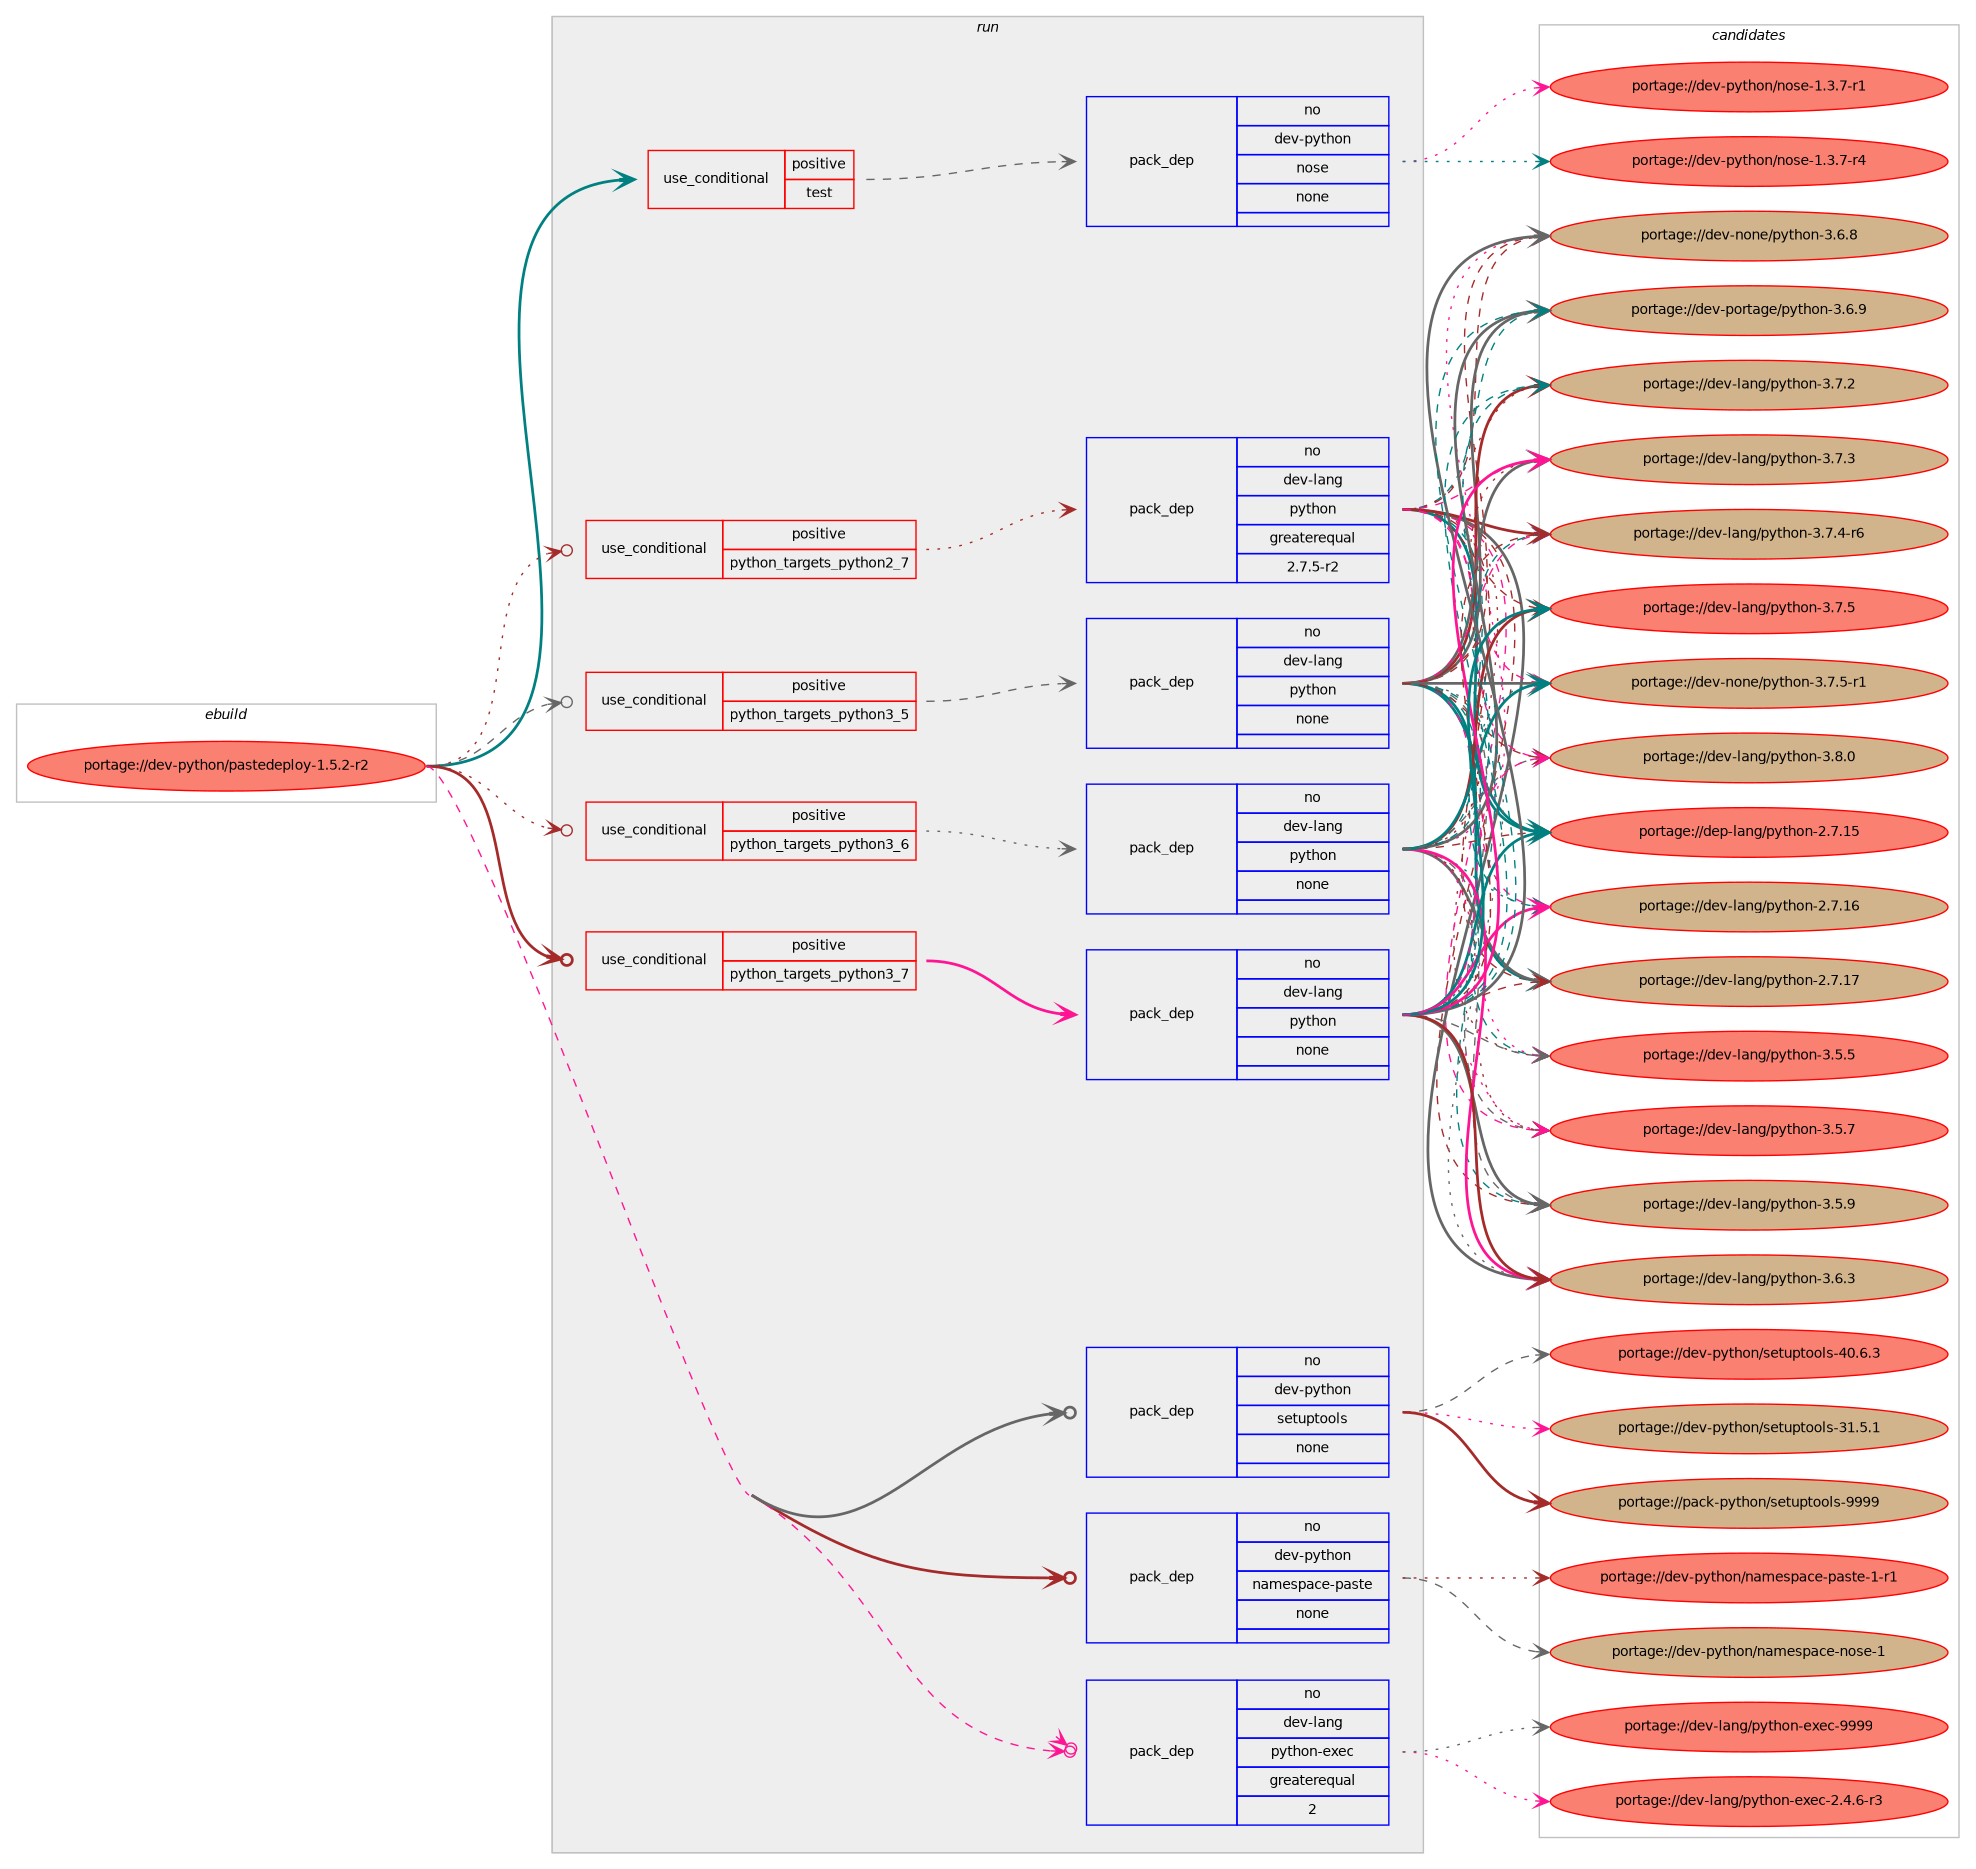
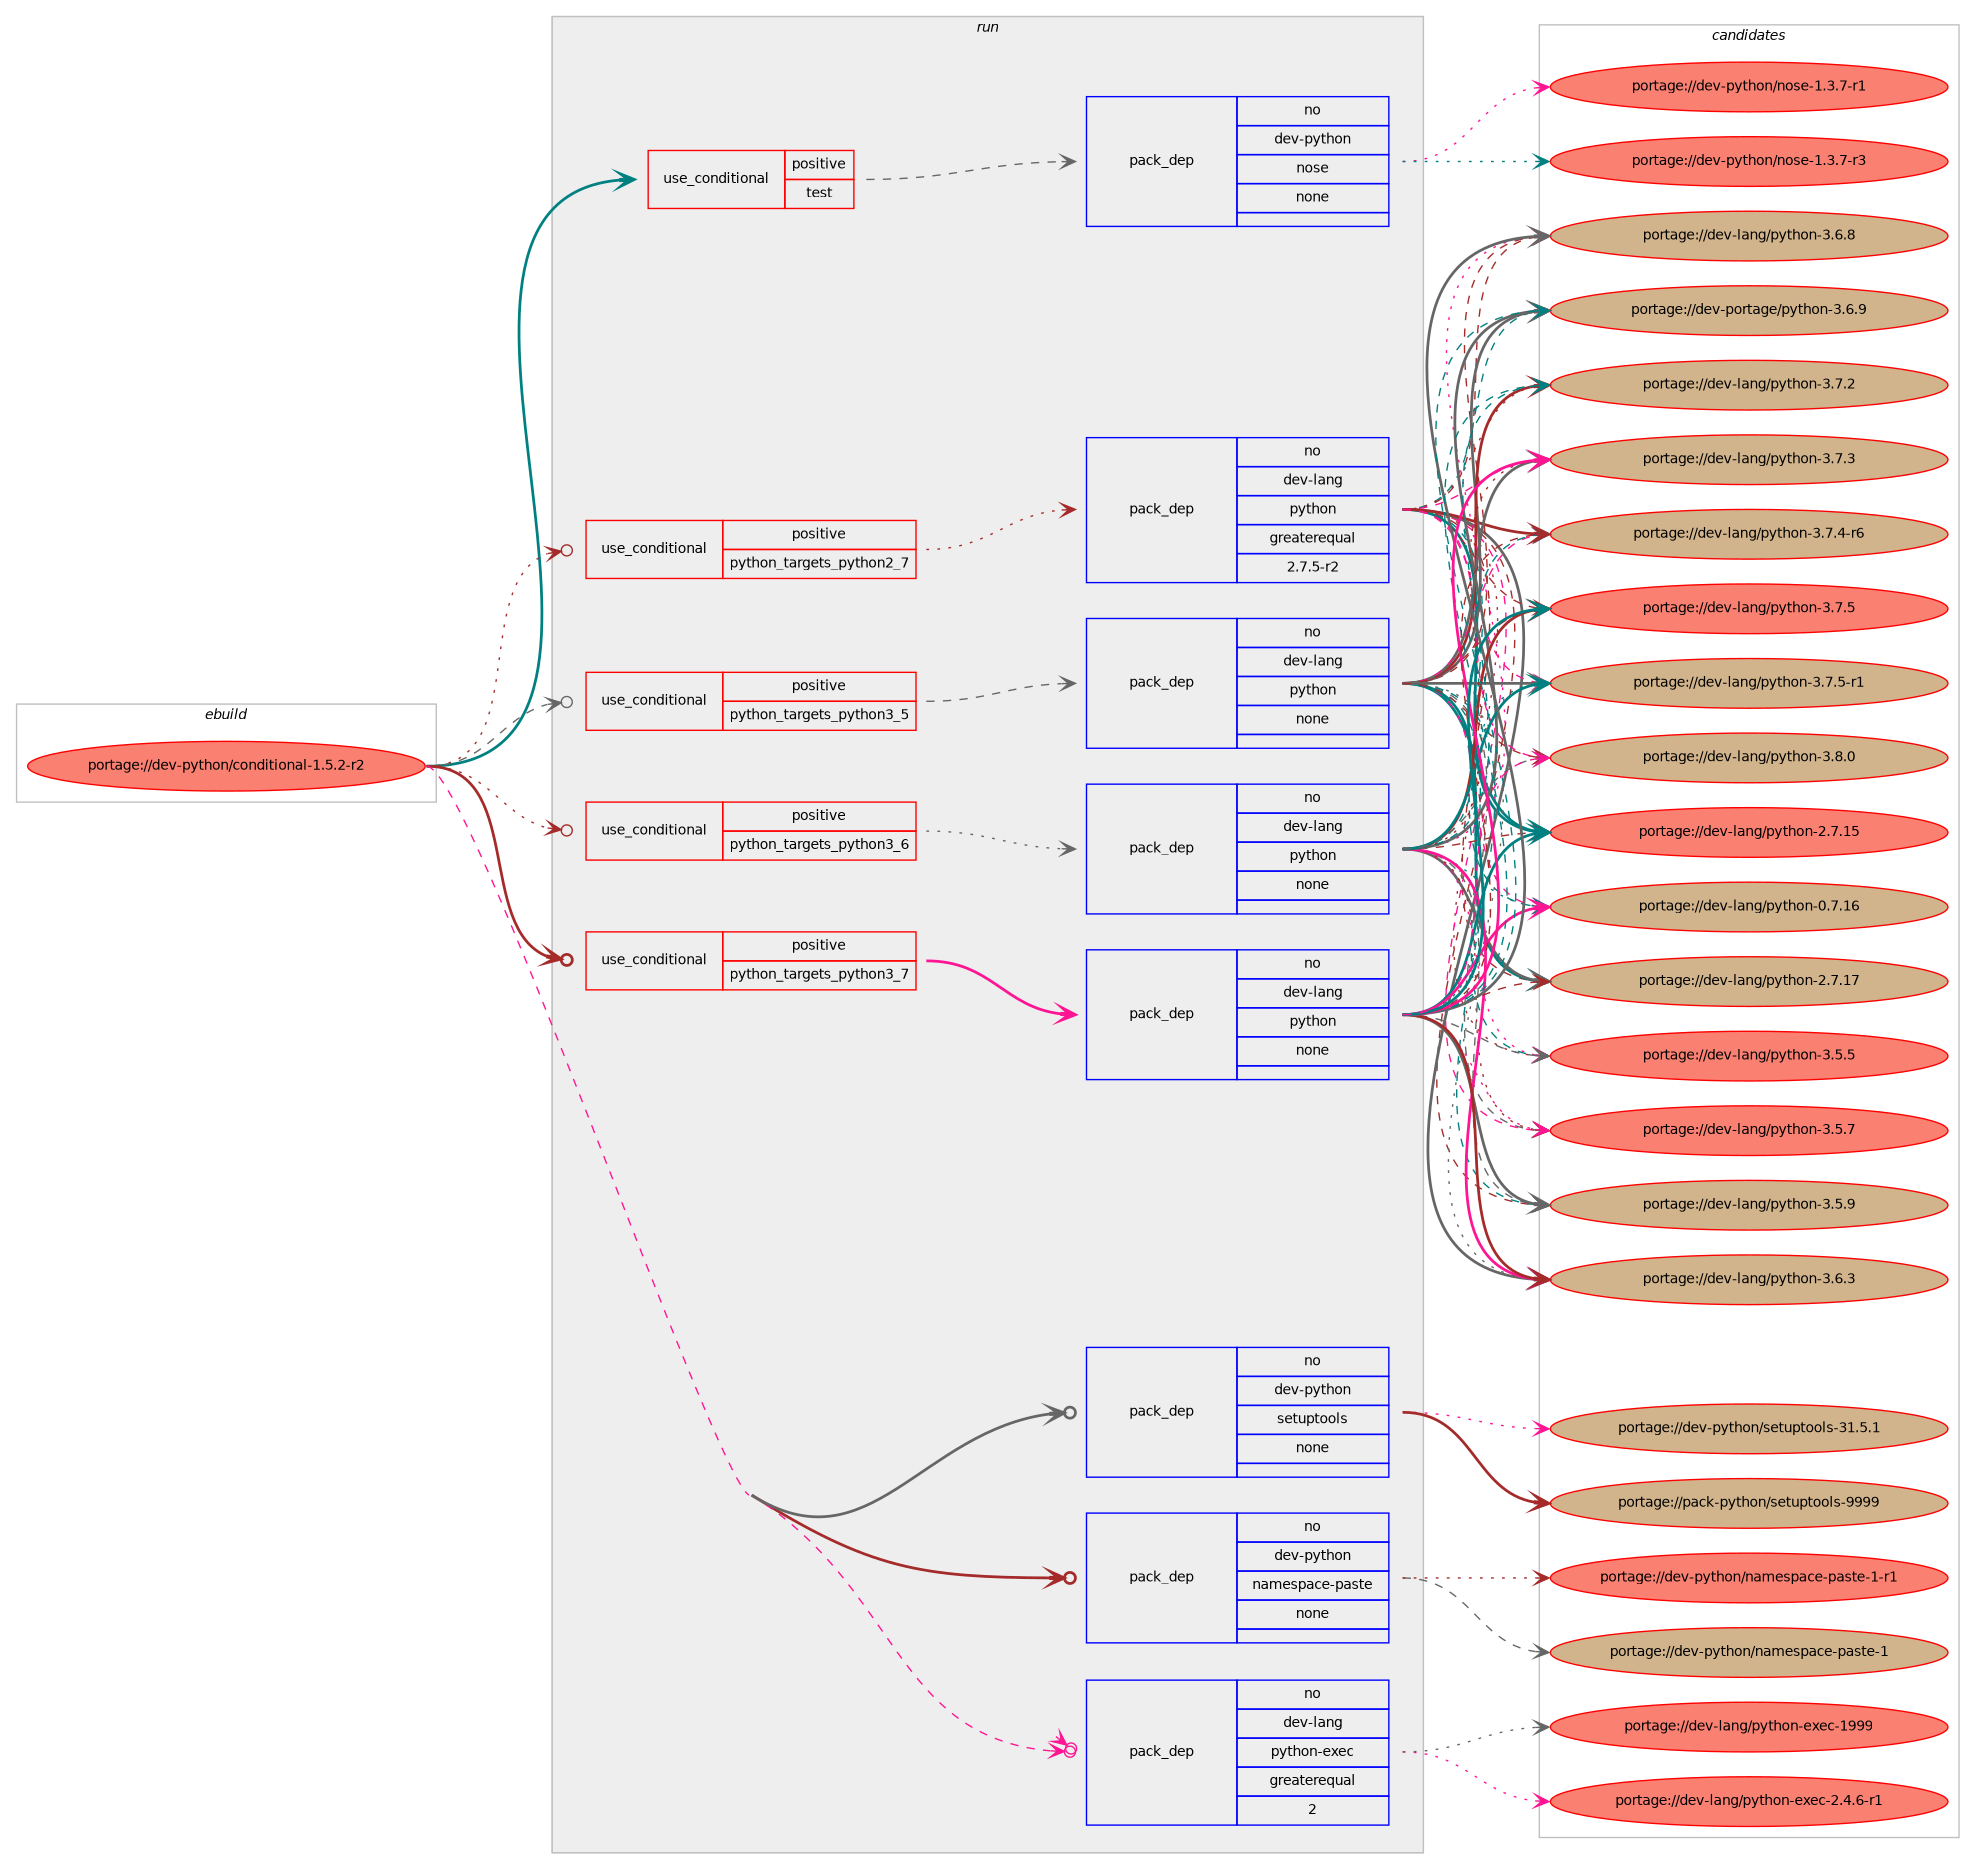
(1749, 162) -> (1749, 162)
(1749, 236) -> (1749, 236)
(1749, 683) -> (1749, 683)
(226, 766) -> (226, 766)
(1749, 832) -> (1749, 832)
(1749, 907) -> (1749, 907)
(1749, 1354) -> none
(1749, 1653) -> (1749, 1653)
(1749, 1727) -> (1749, 1727)
(1749, 1802) -> (1749, 1802)
